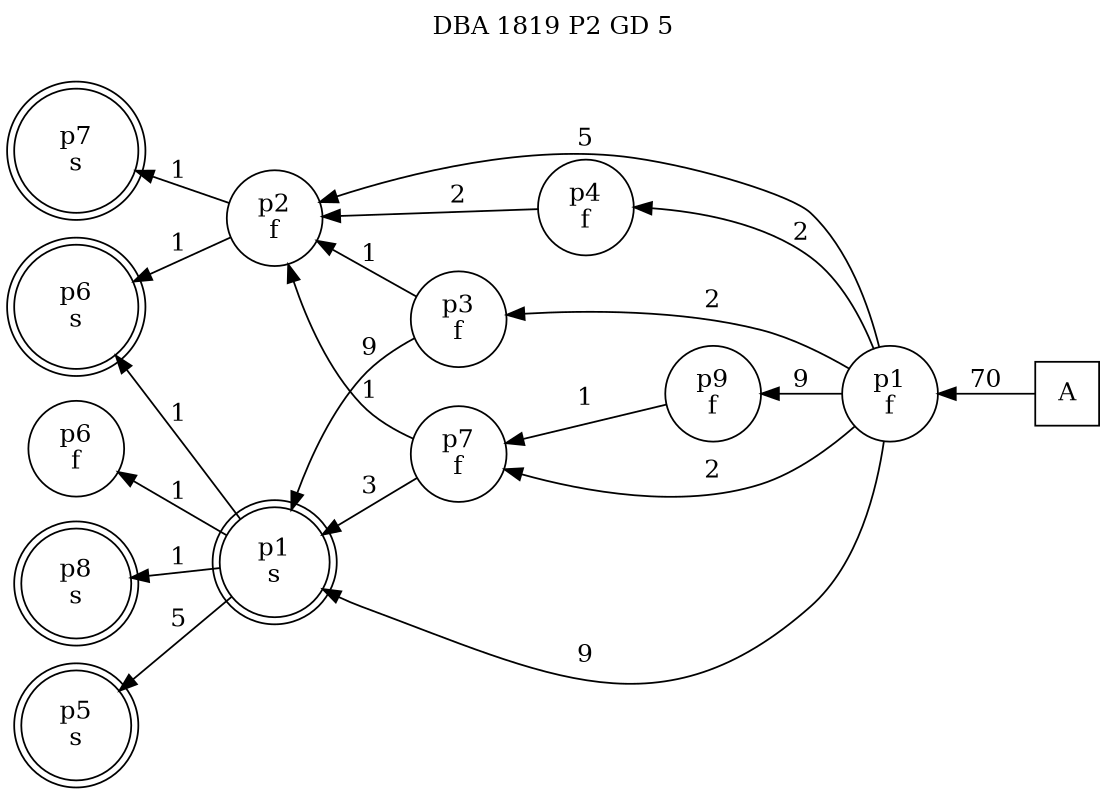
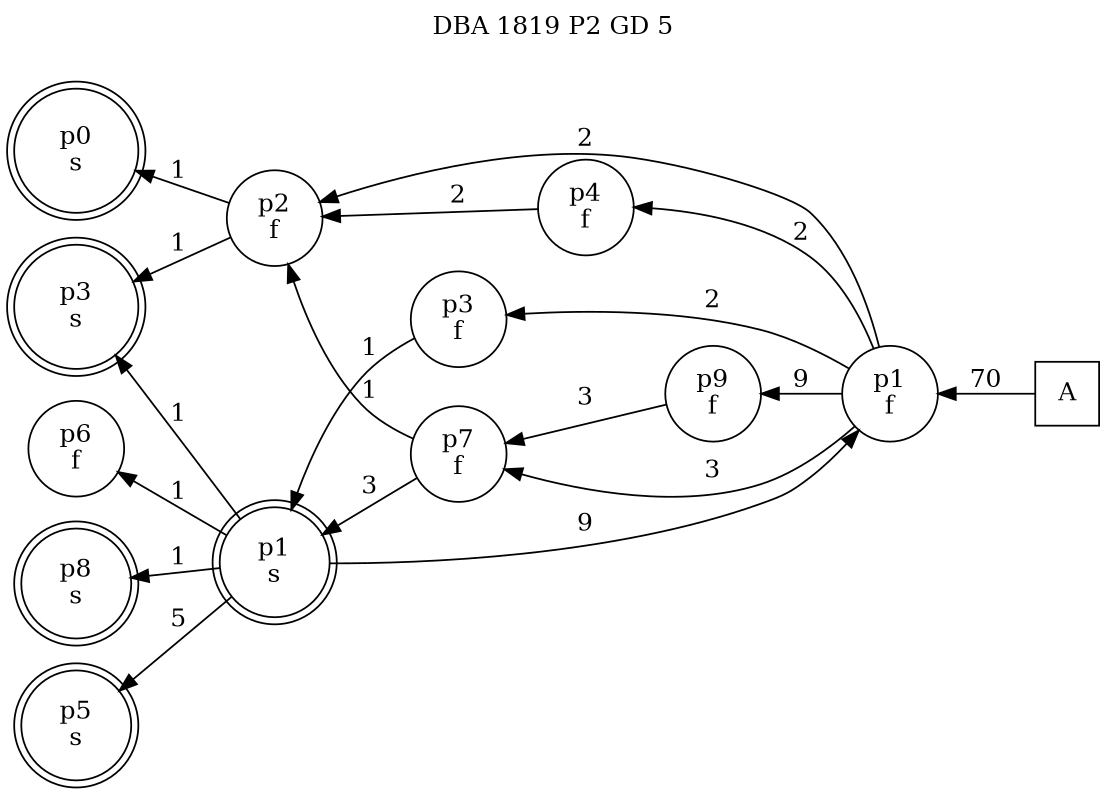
(586, 139) -> (586, 139)
(76, 151) -> (76, 151)
(375, 273) -> none
(76, 307) -> (76, 307)
(370, 349) -> (370, 349)
(586, 398) -> (586, 398)
(713, 471) -> (713, 471)
(669, 679) -> (600, 543)
